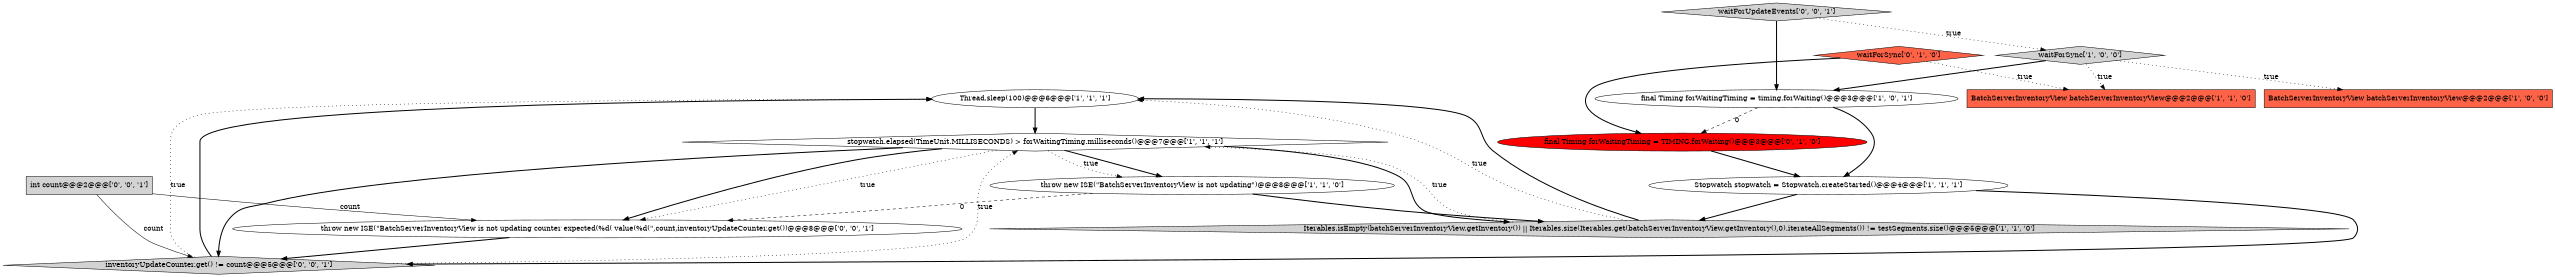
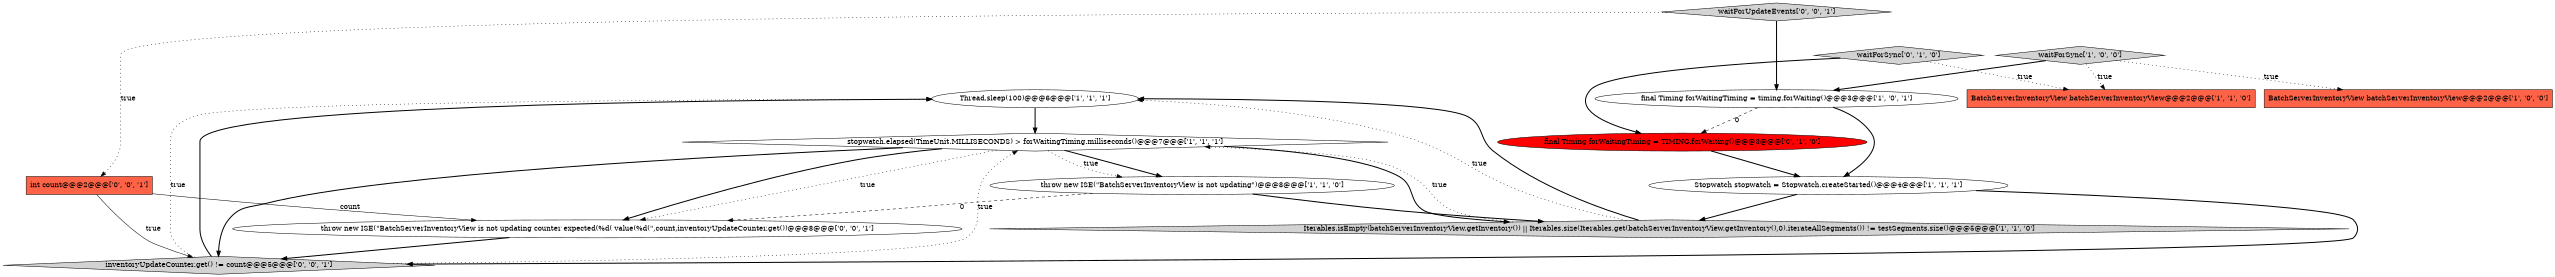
(1928, 34) -> (831, 18)
(1899, 55) -> (1899, 55)
(89, 185) -> (89, 185)
(154, 229) -> (154, 229)
